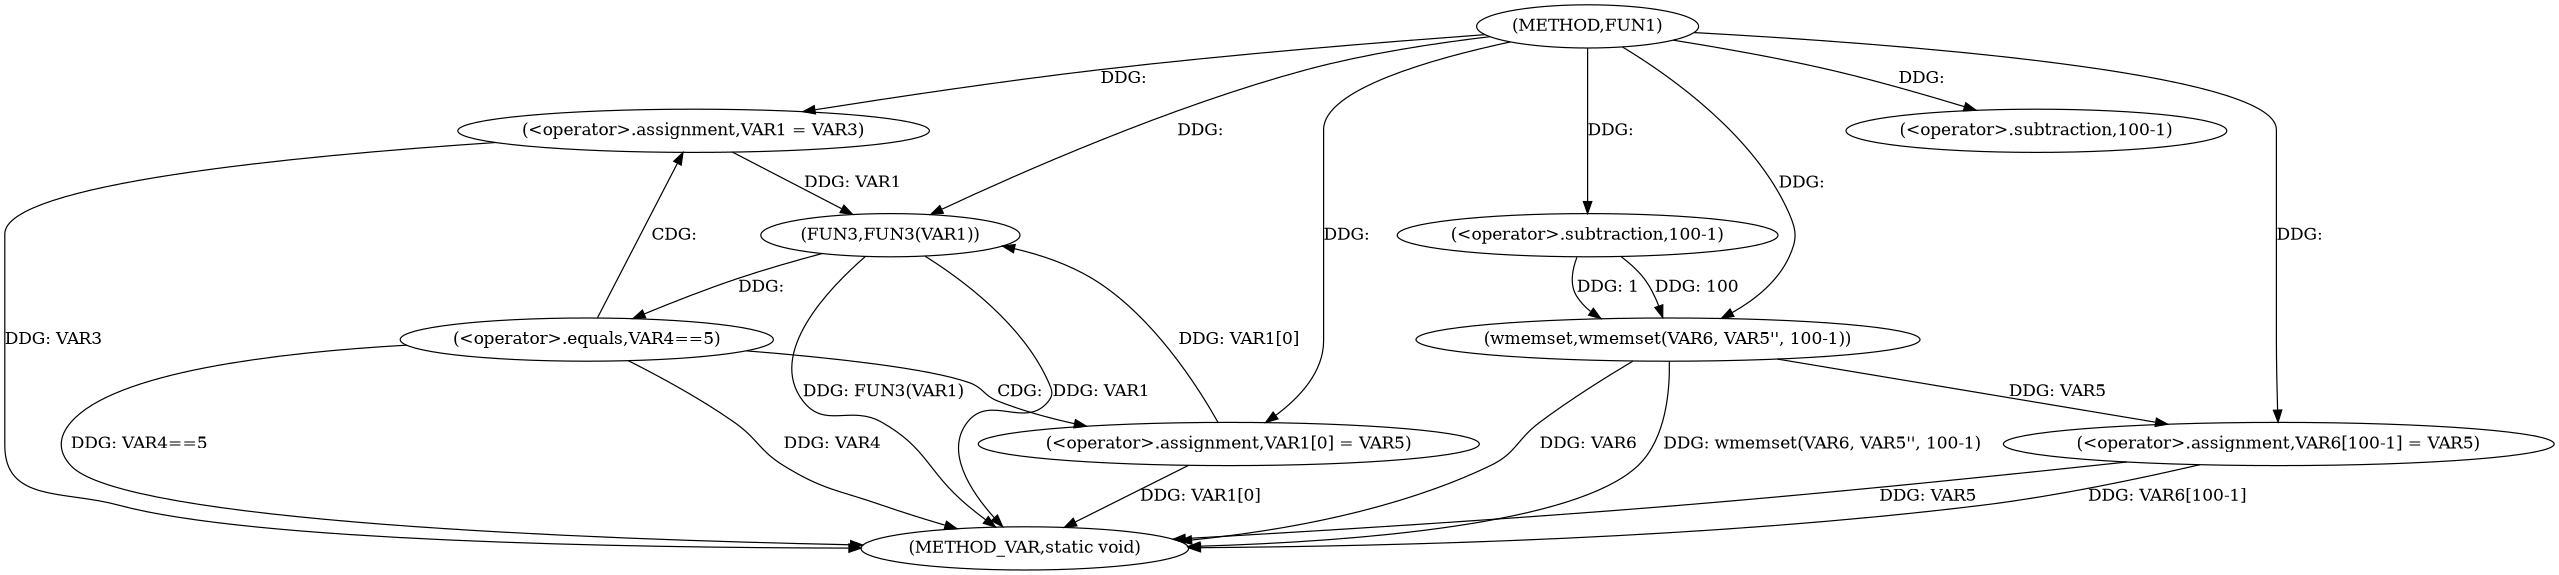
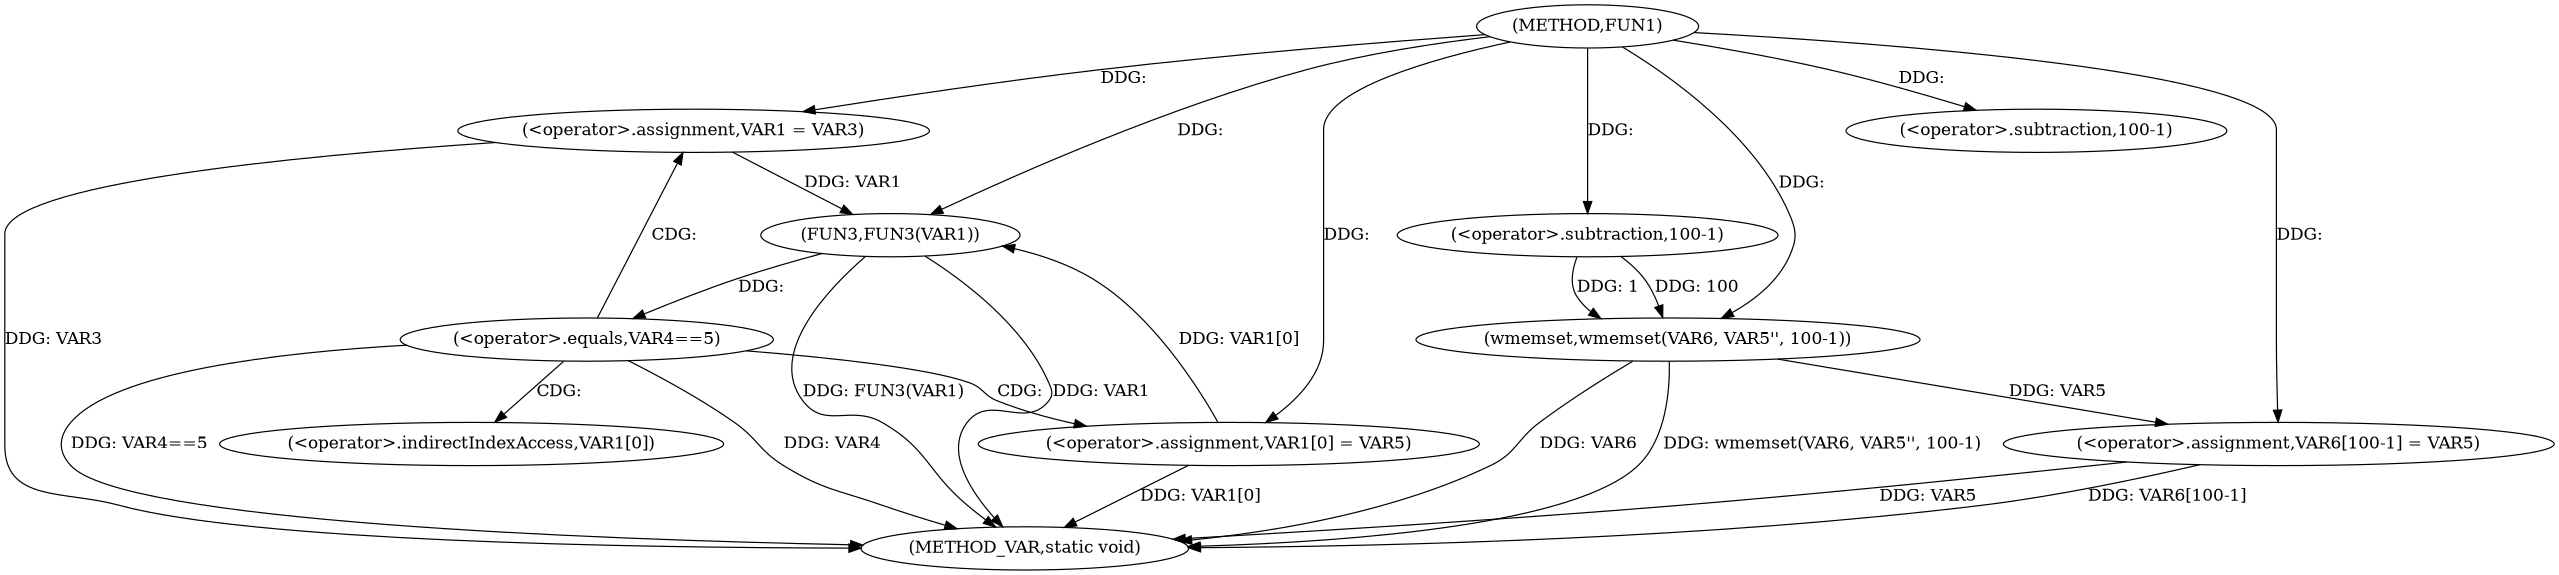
none -> (472, 444)
